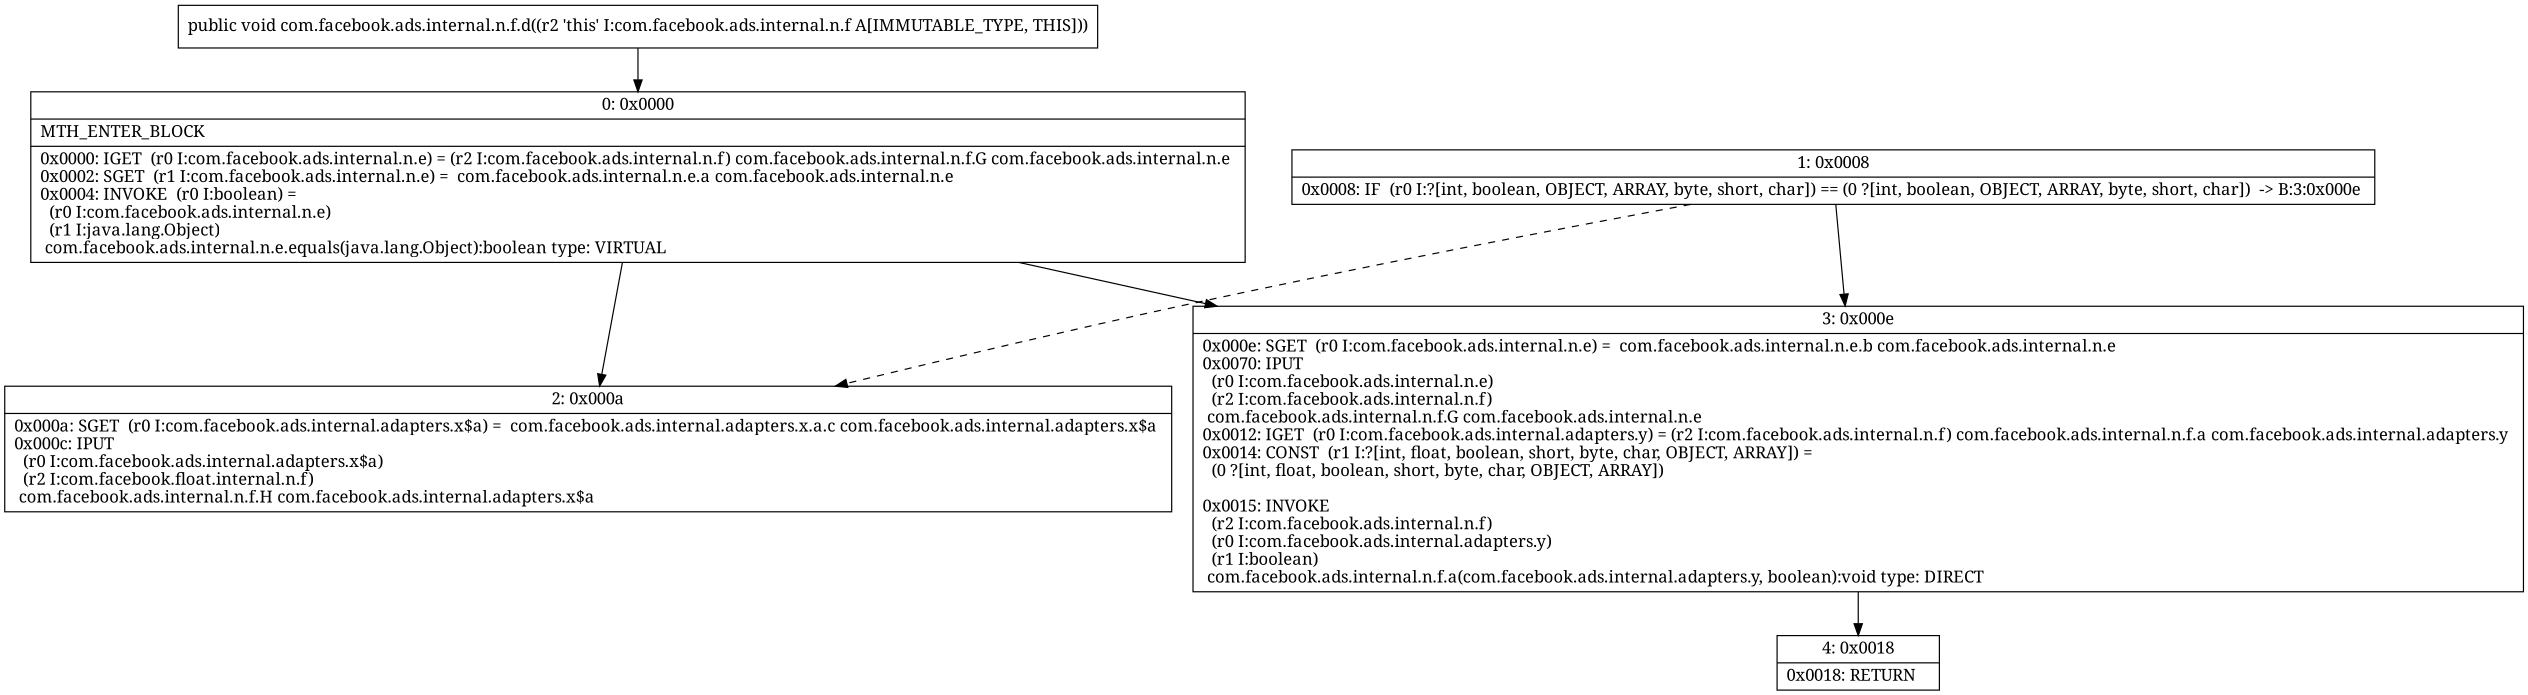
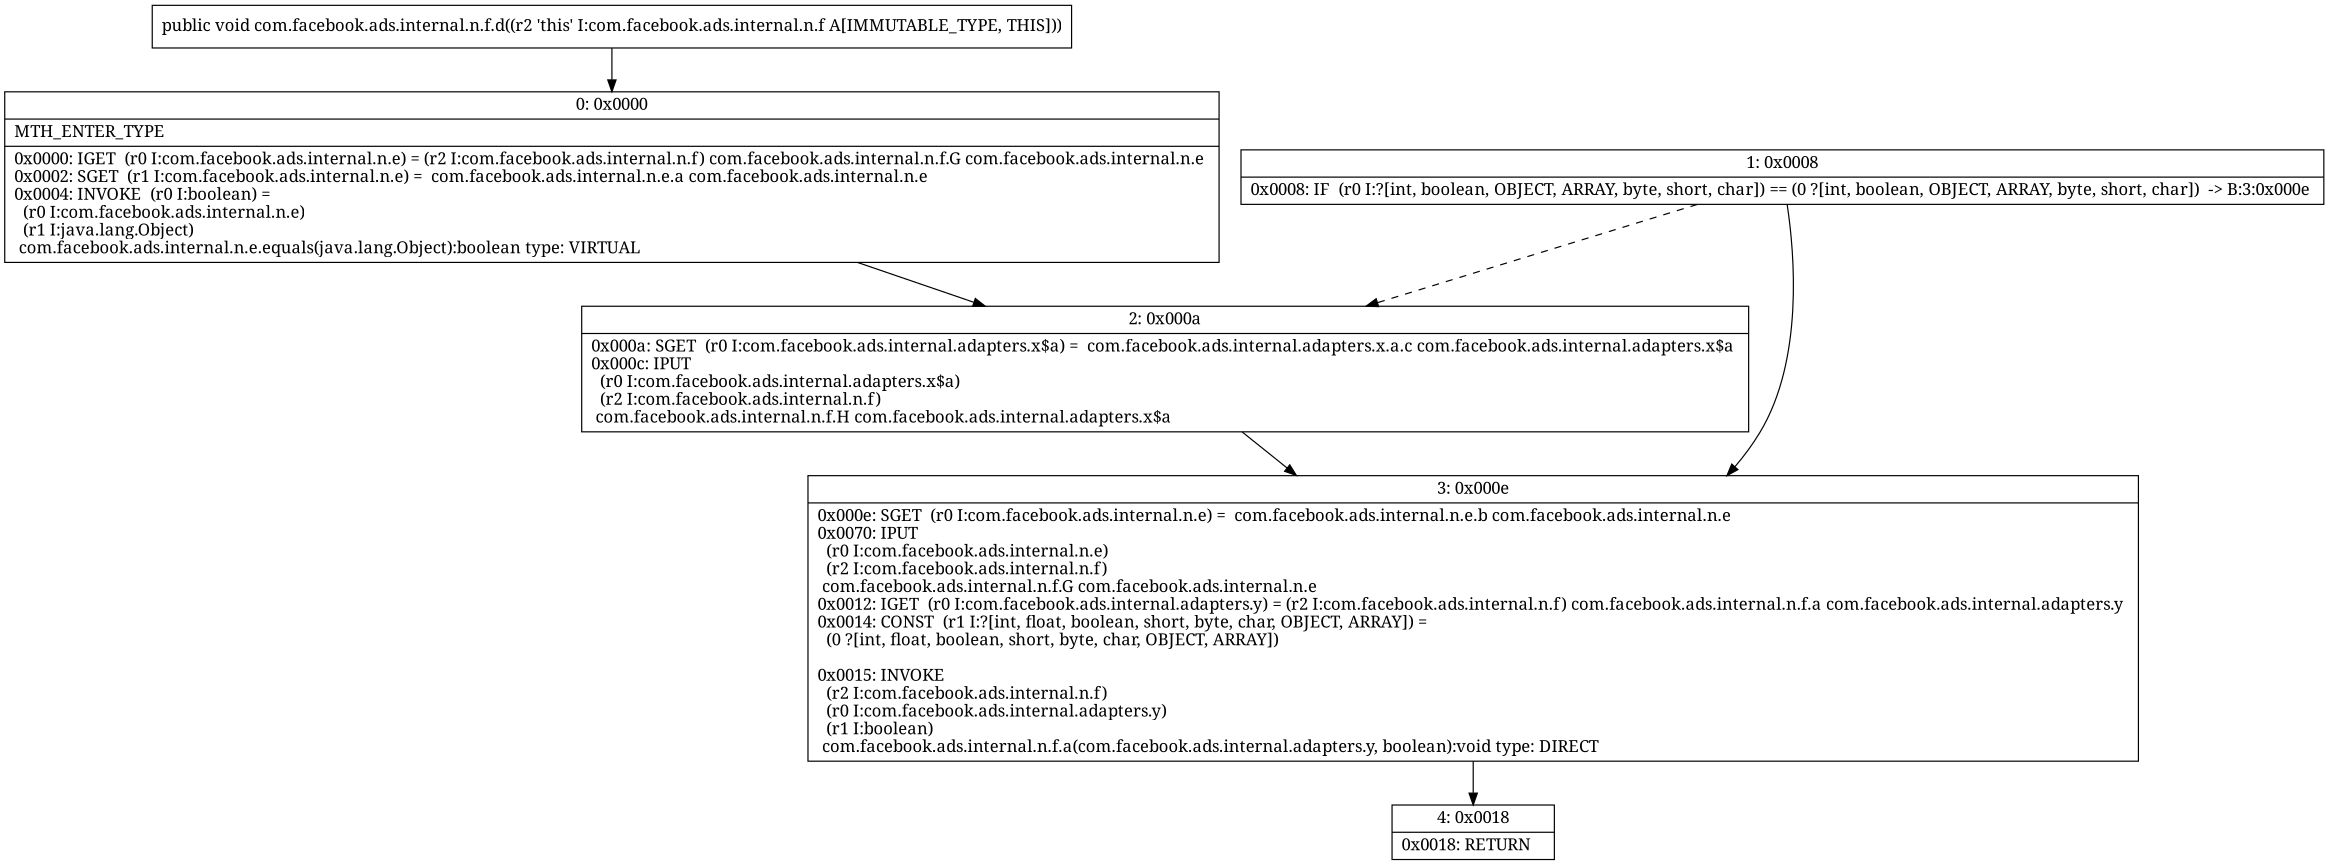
(123, 132) -> (89, 132)
(1112, 283) -> (1265, 450)
(164, 480) -> (736, 400)
